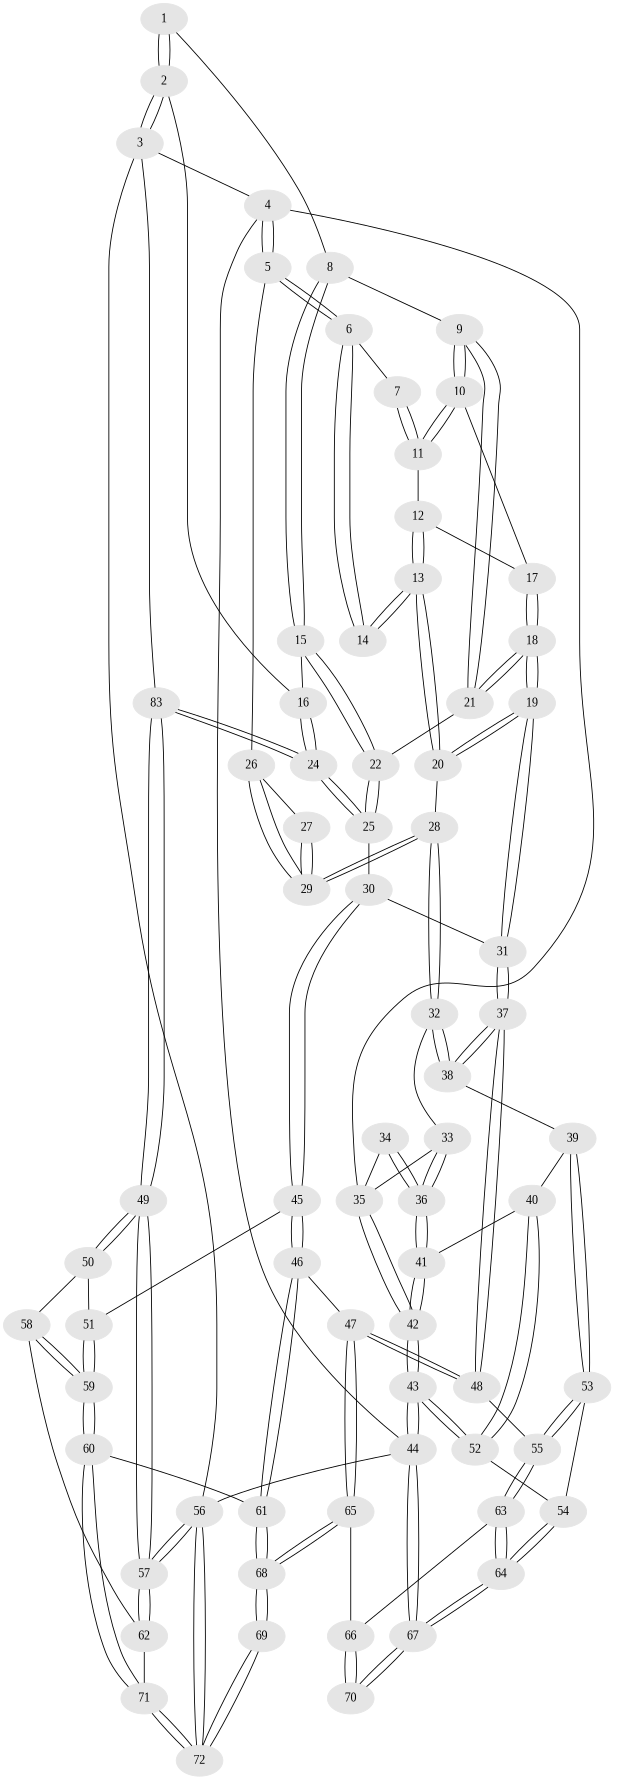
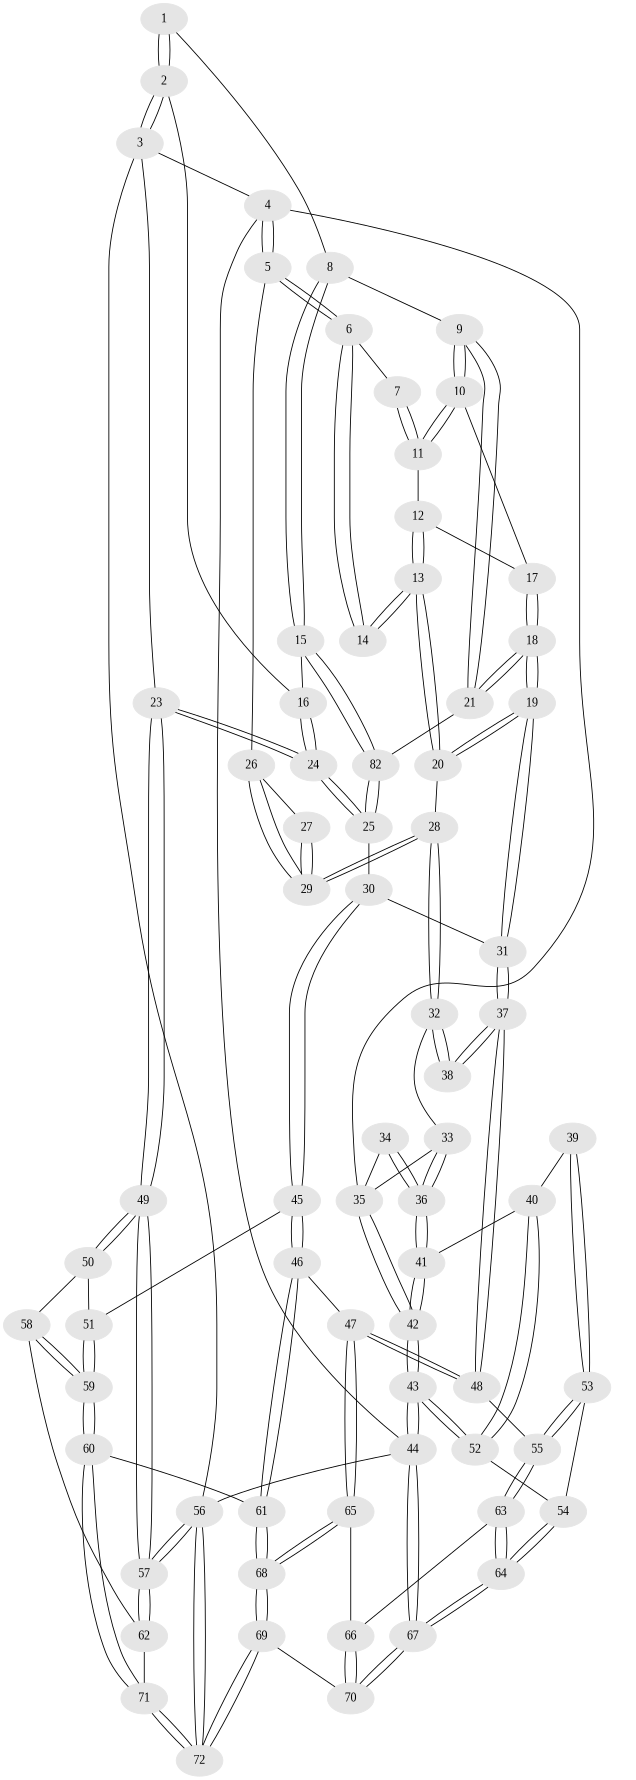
(156, 703) -> (156, 703)
(376, 765) -> (376, 765)
(510, 1107) -> none
none -> (306, 1667)
